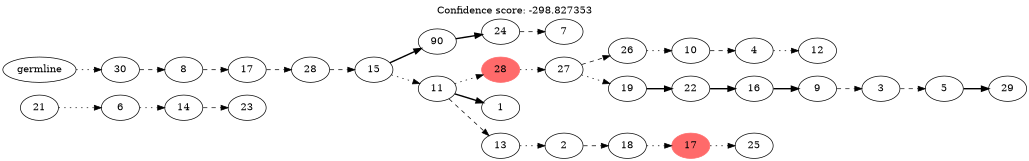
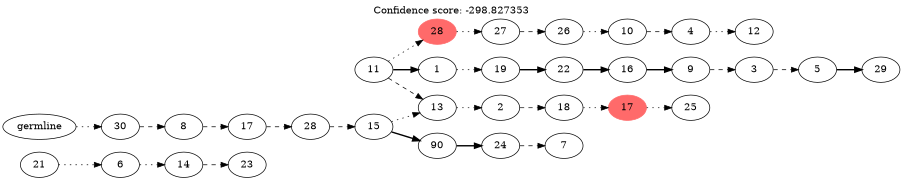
(402, 78) -> (402, 118)
(592, 78) -> (466, 70)
